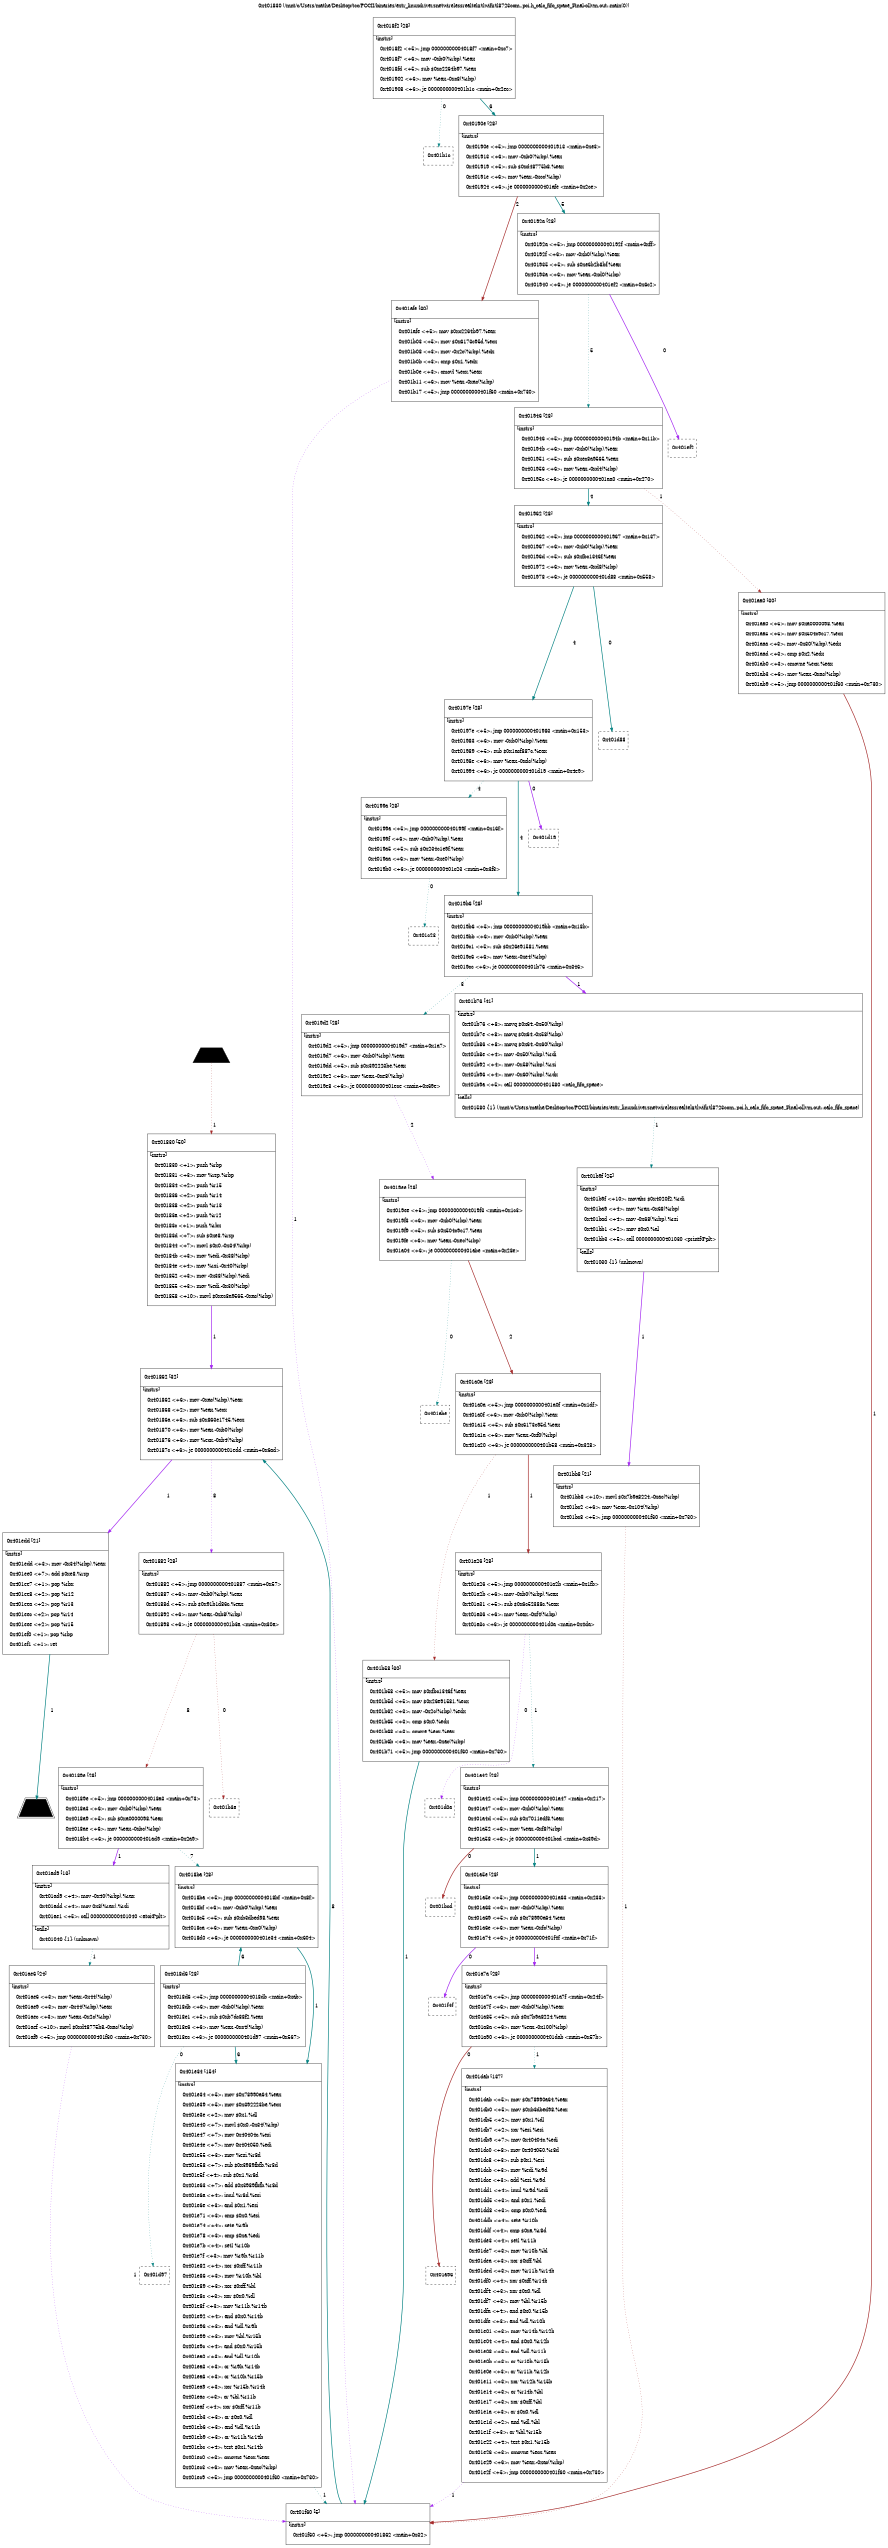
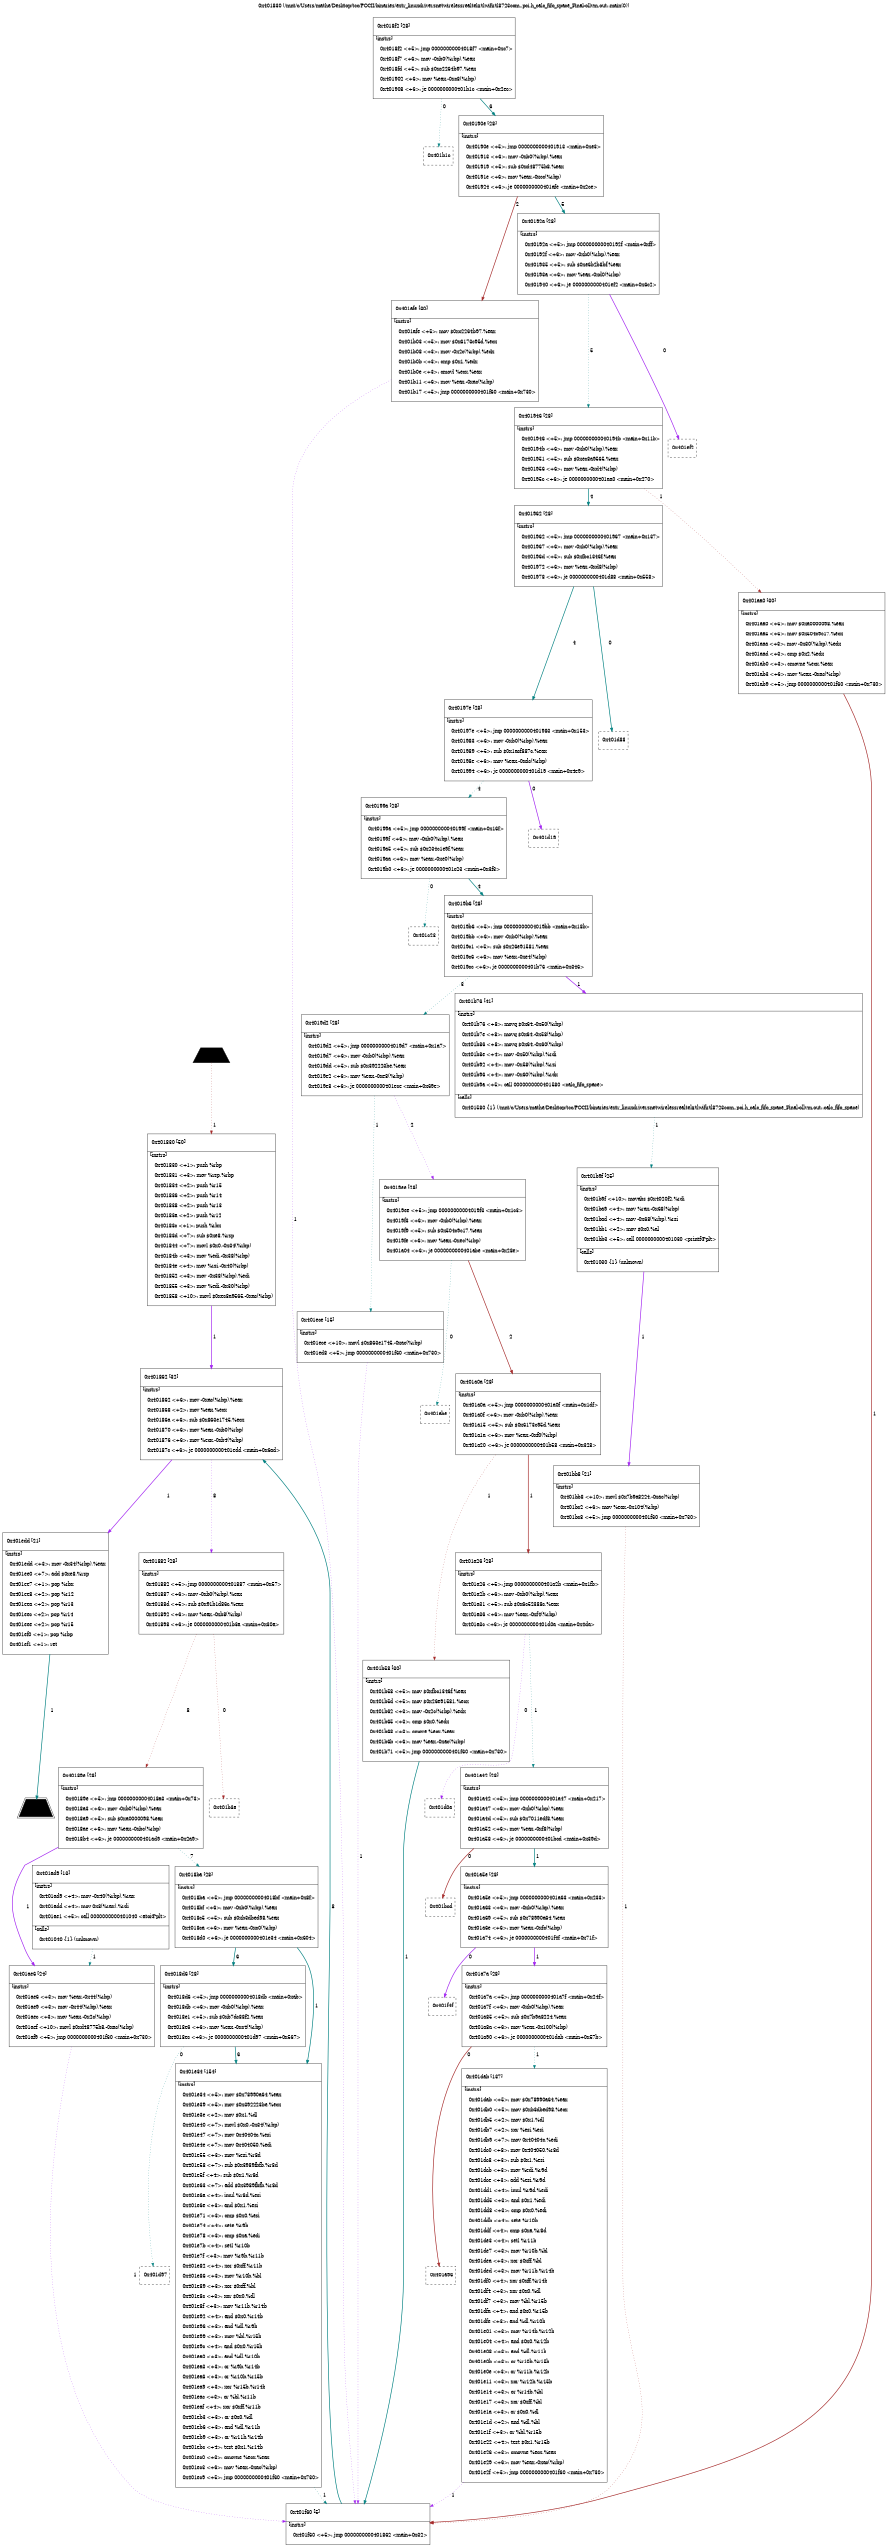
(518, 837) -> (475, 886)
none -> (370, 1337)
(116, 1855) -> (13, 1896)
(239, 1958) -> (234, 1955)
